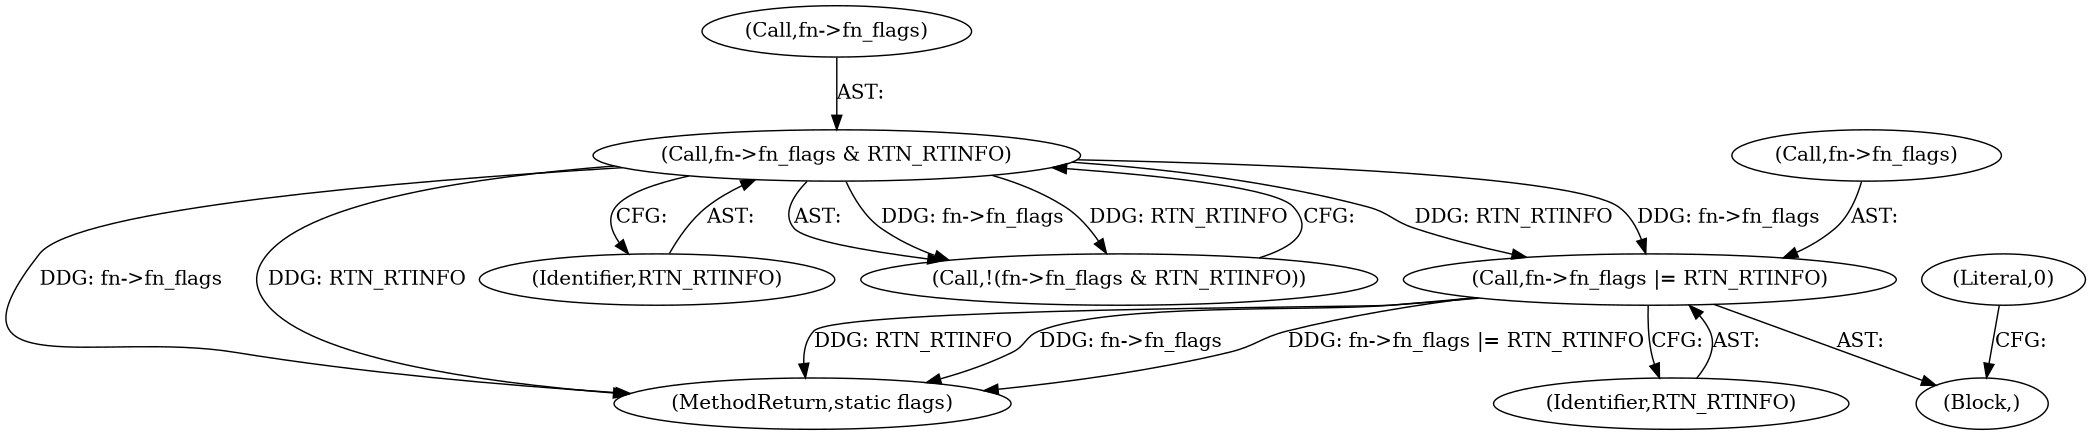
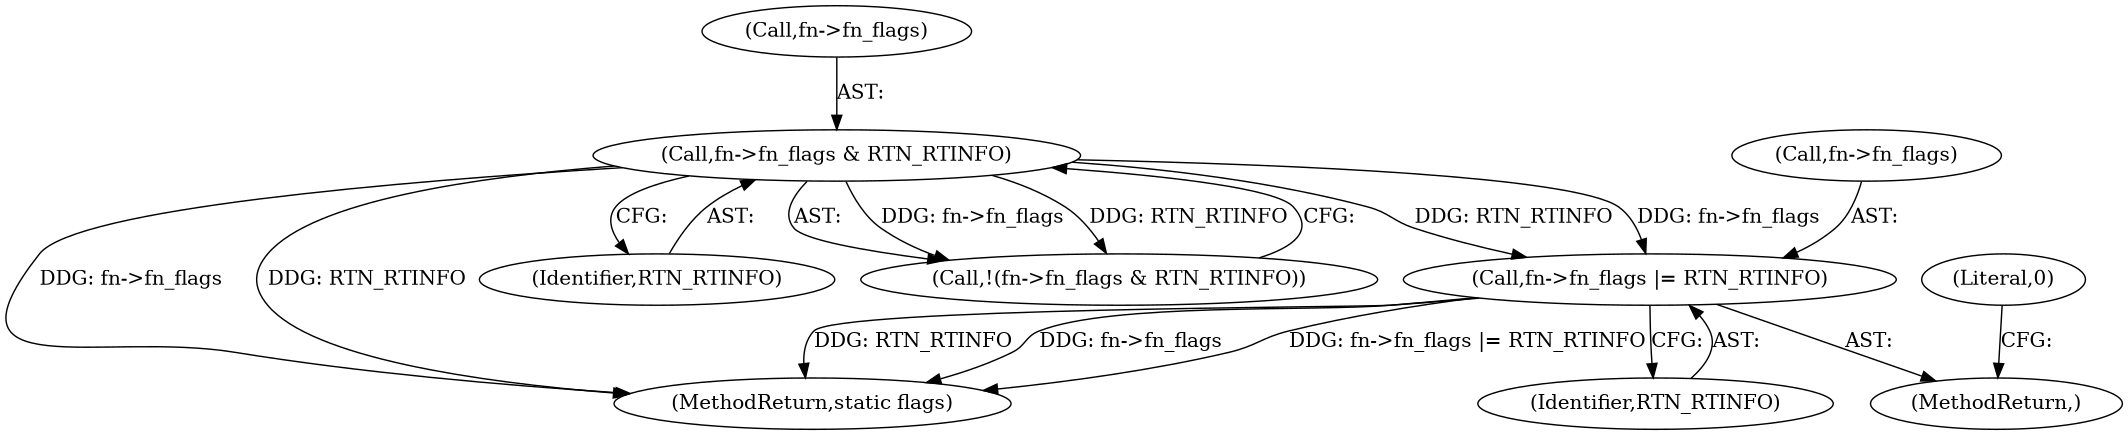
(1982, 404) -> (1997, 404)
